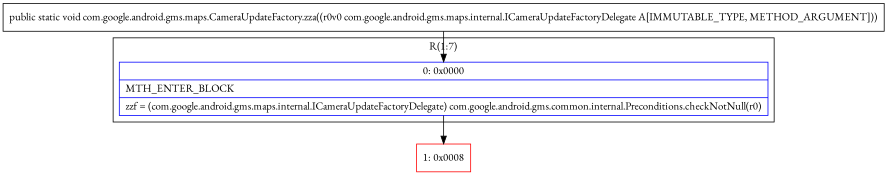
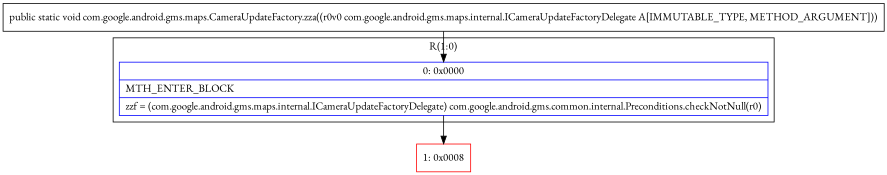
(444, 47) -> (444, 47)
